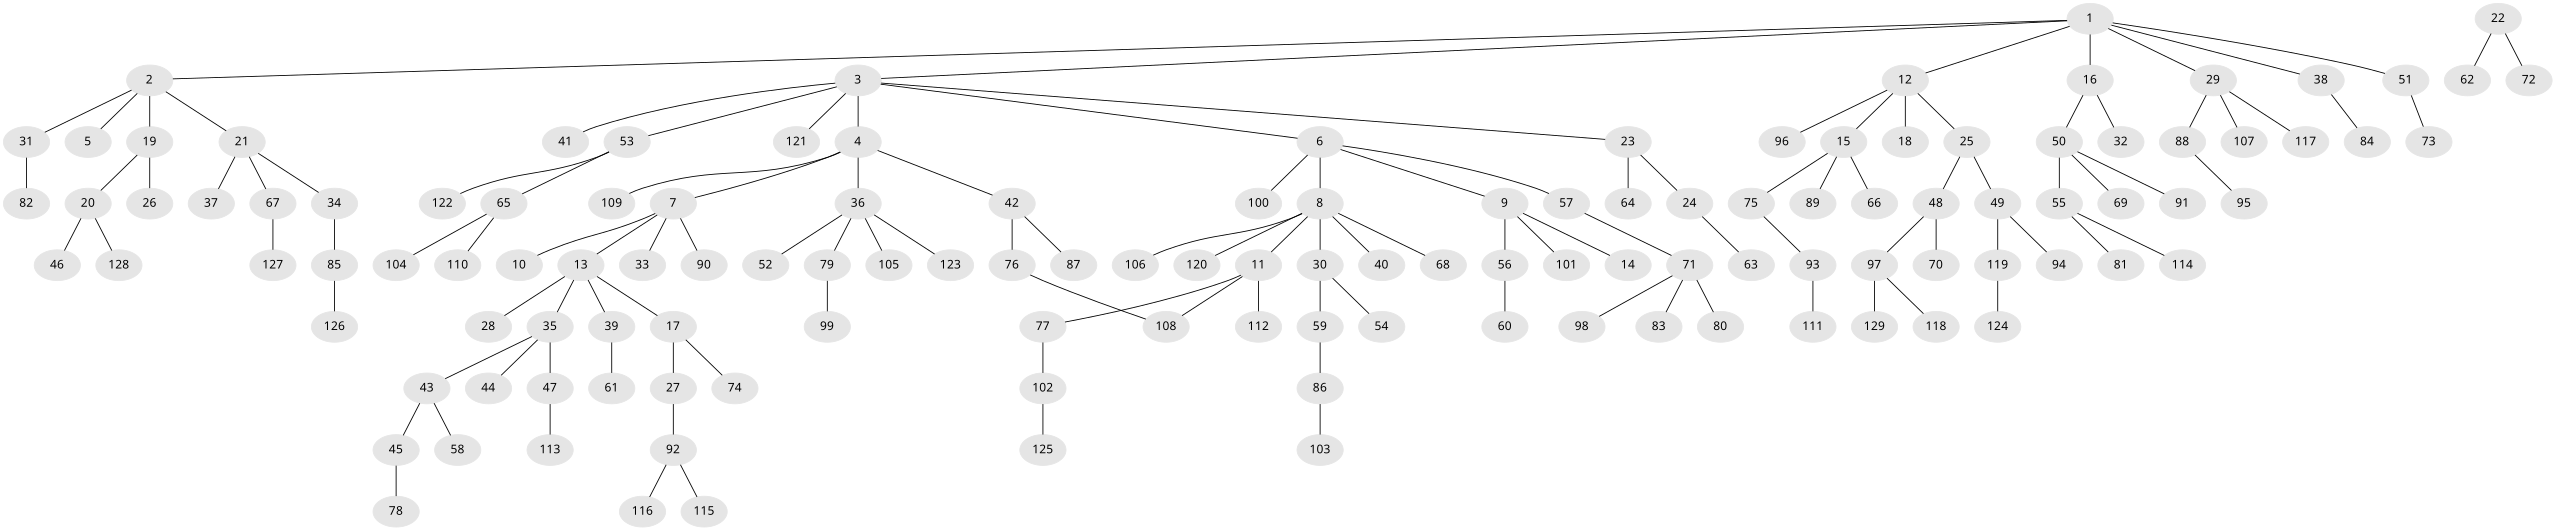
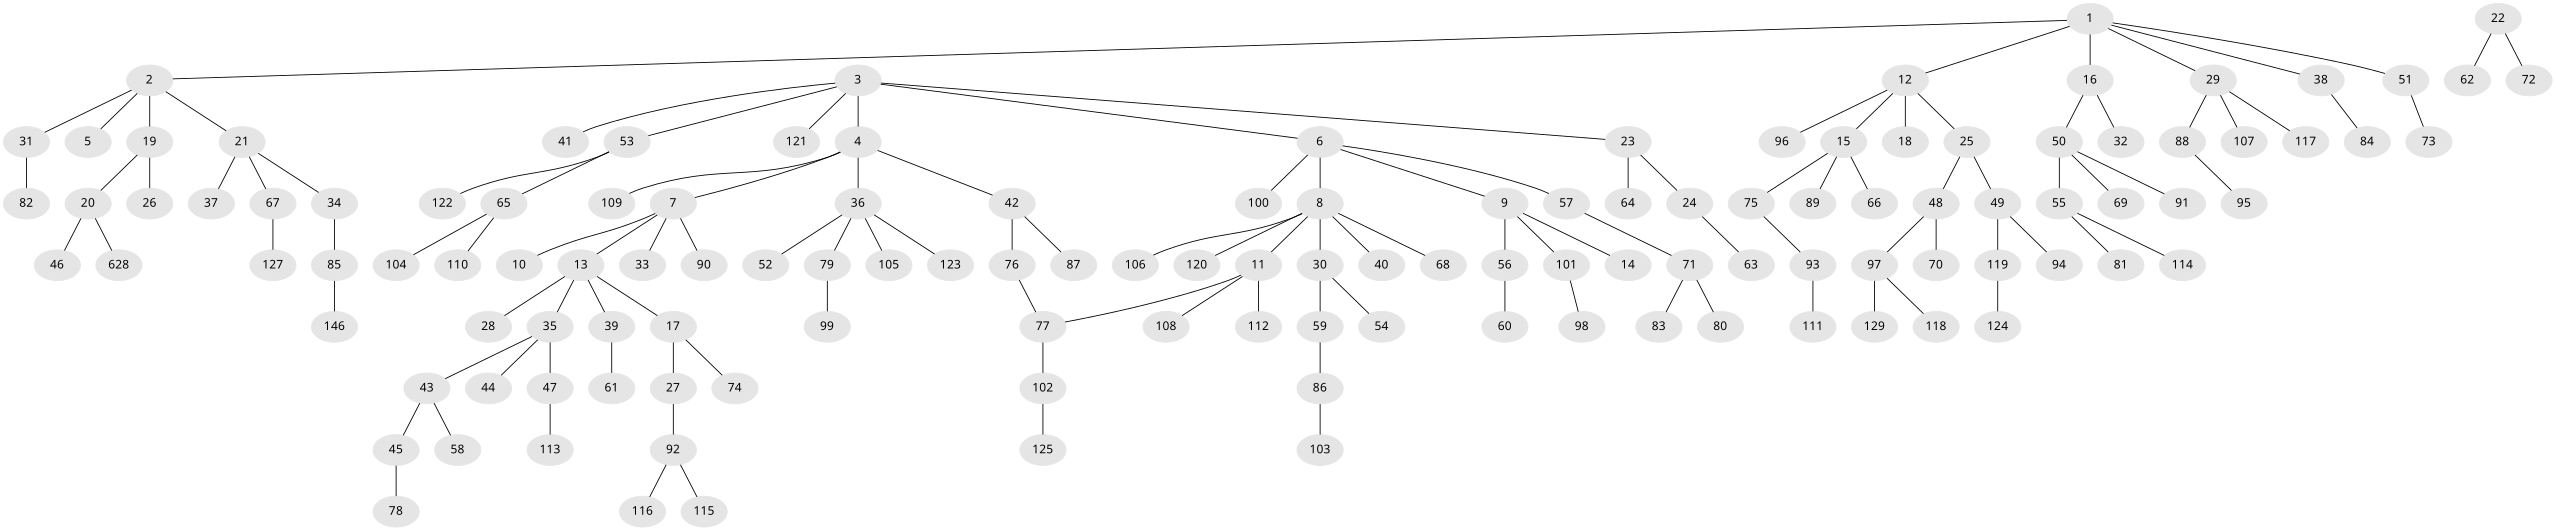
(1474, 50) -> none
(119, 265) -> (119, 265)
(1636, 296) -> (1574, 296)
(1088, 298) -> (1028, 296)
(335, 327) -> (335, 327)
